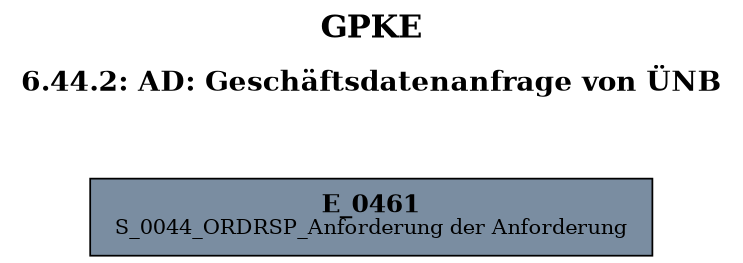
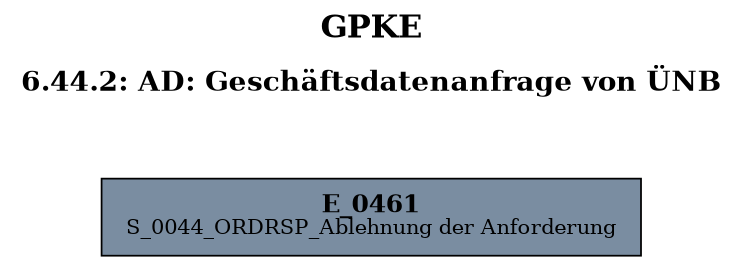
(371, 228) -> (371, 228)
